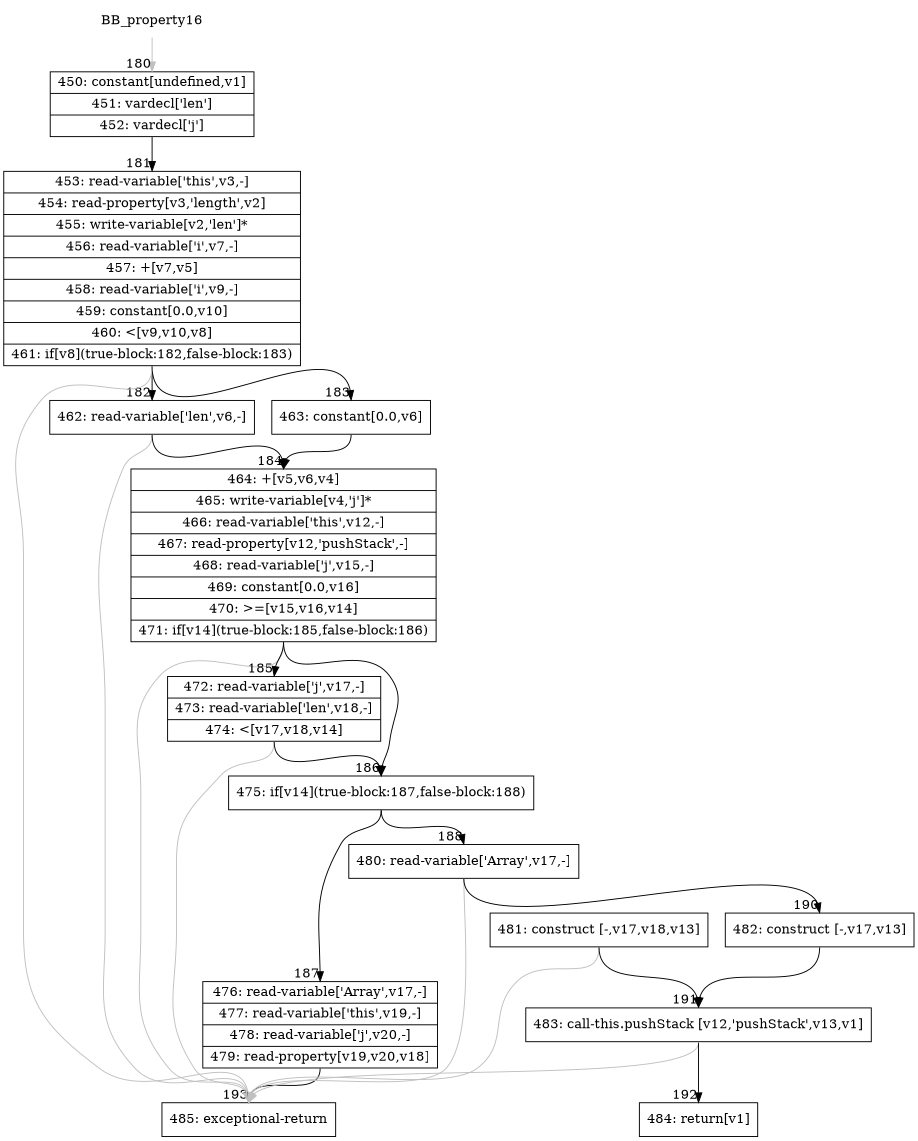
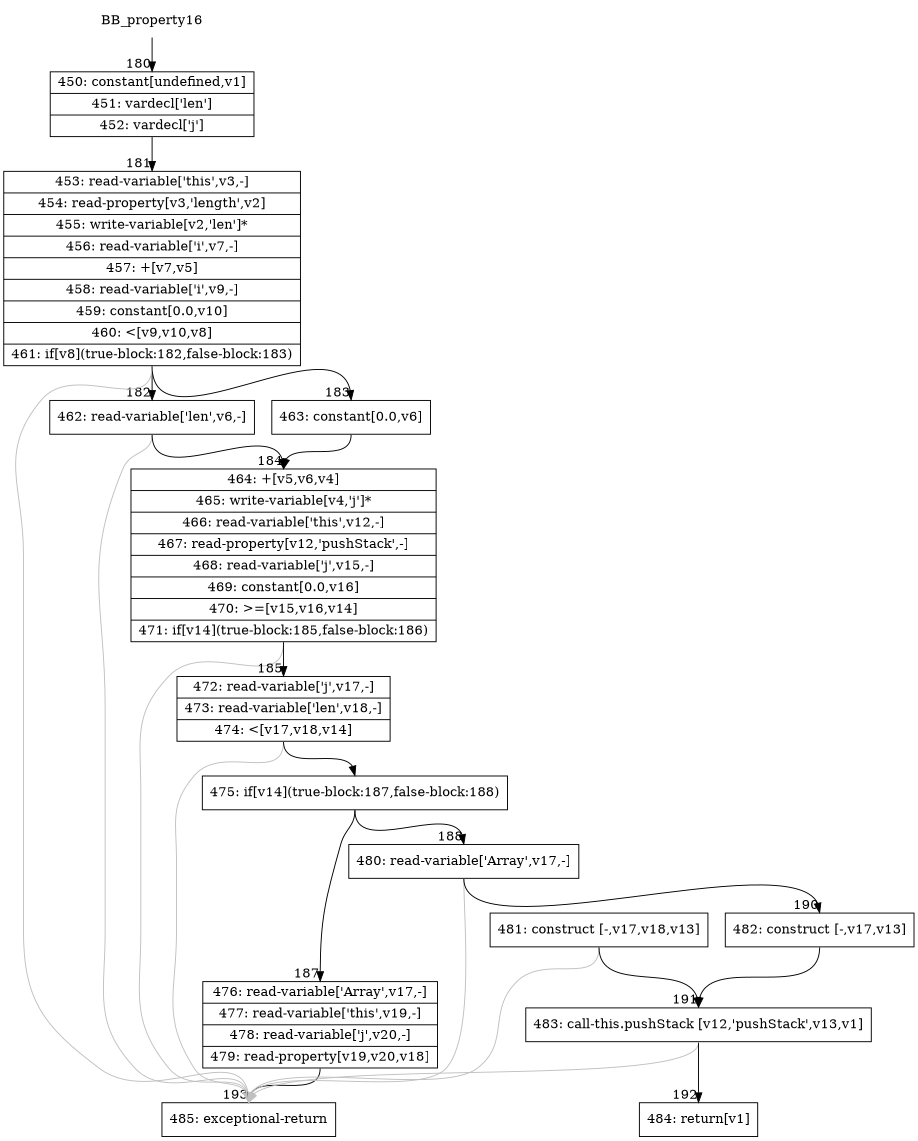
(152, 50) -> (152, 50)
(378, 666) -> none
